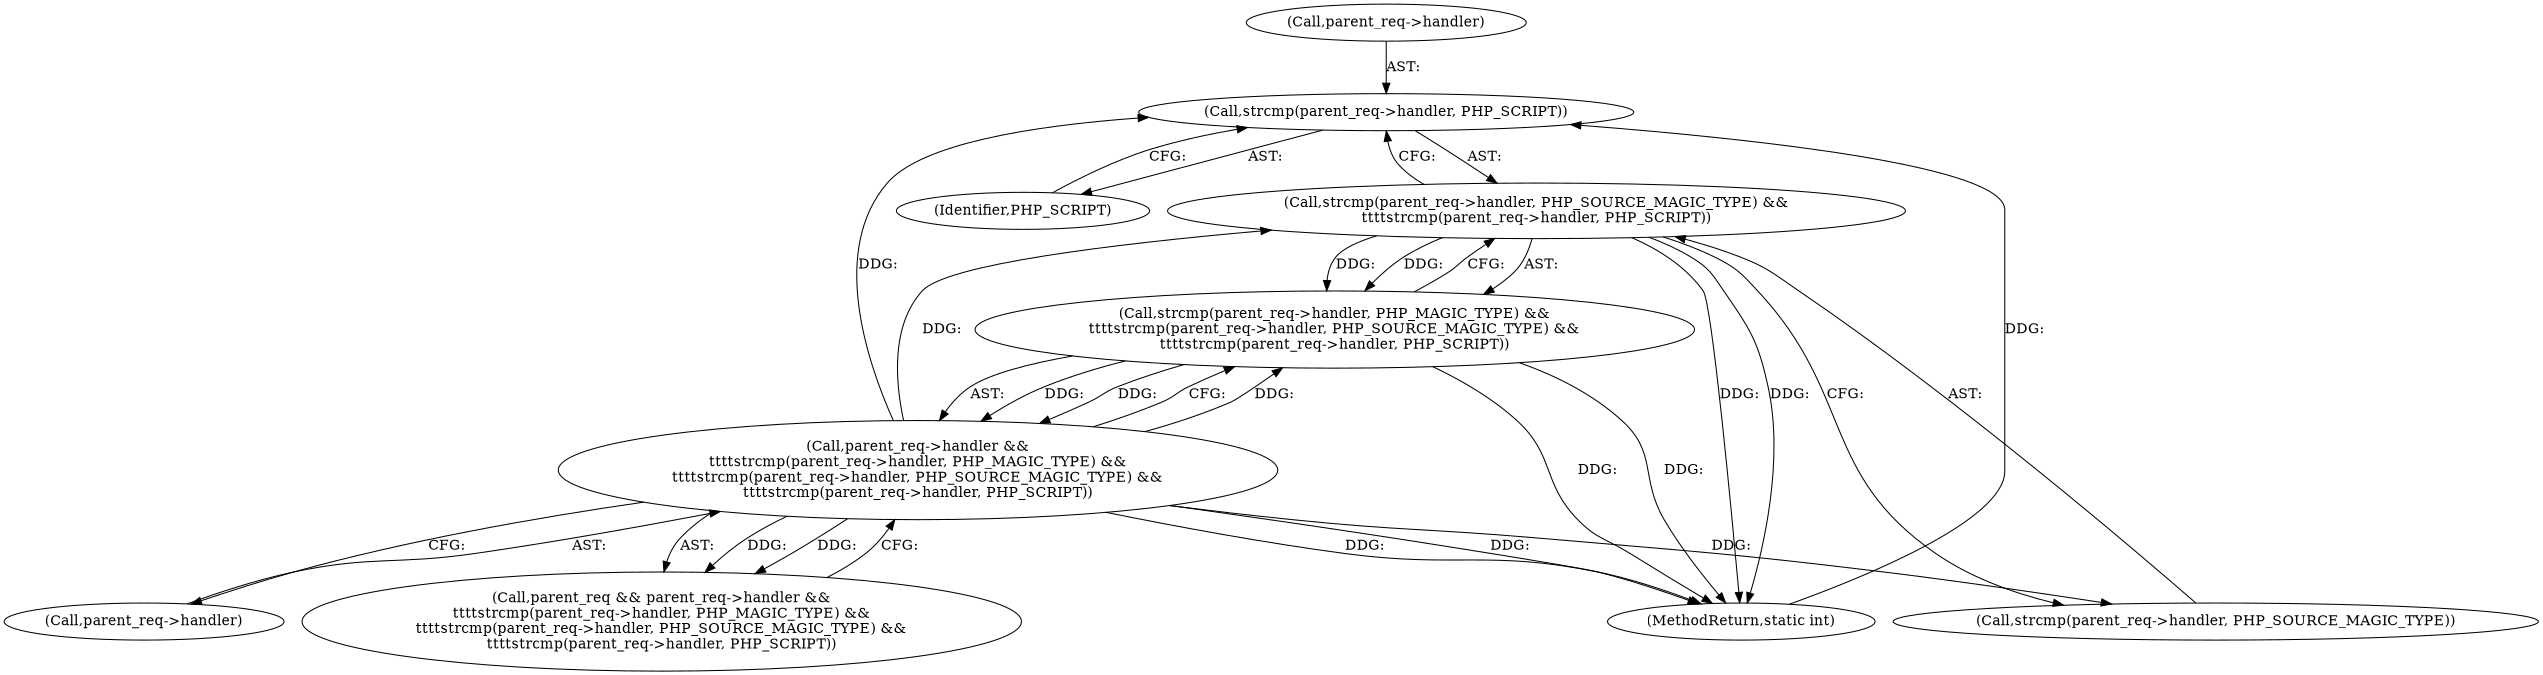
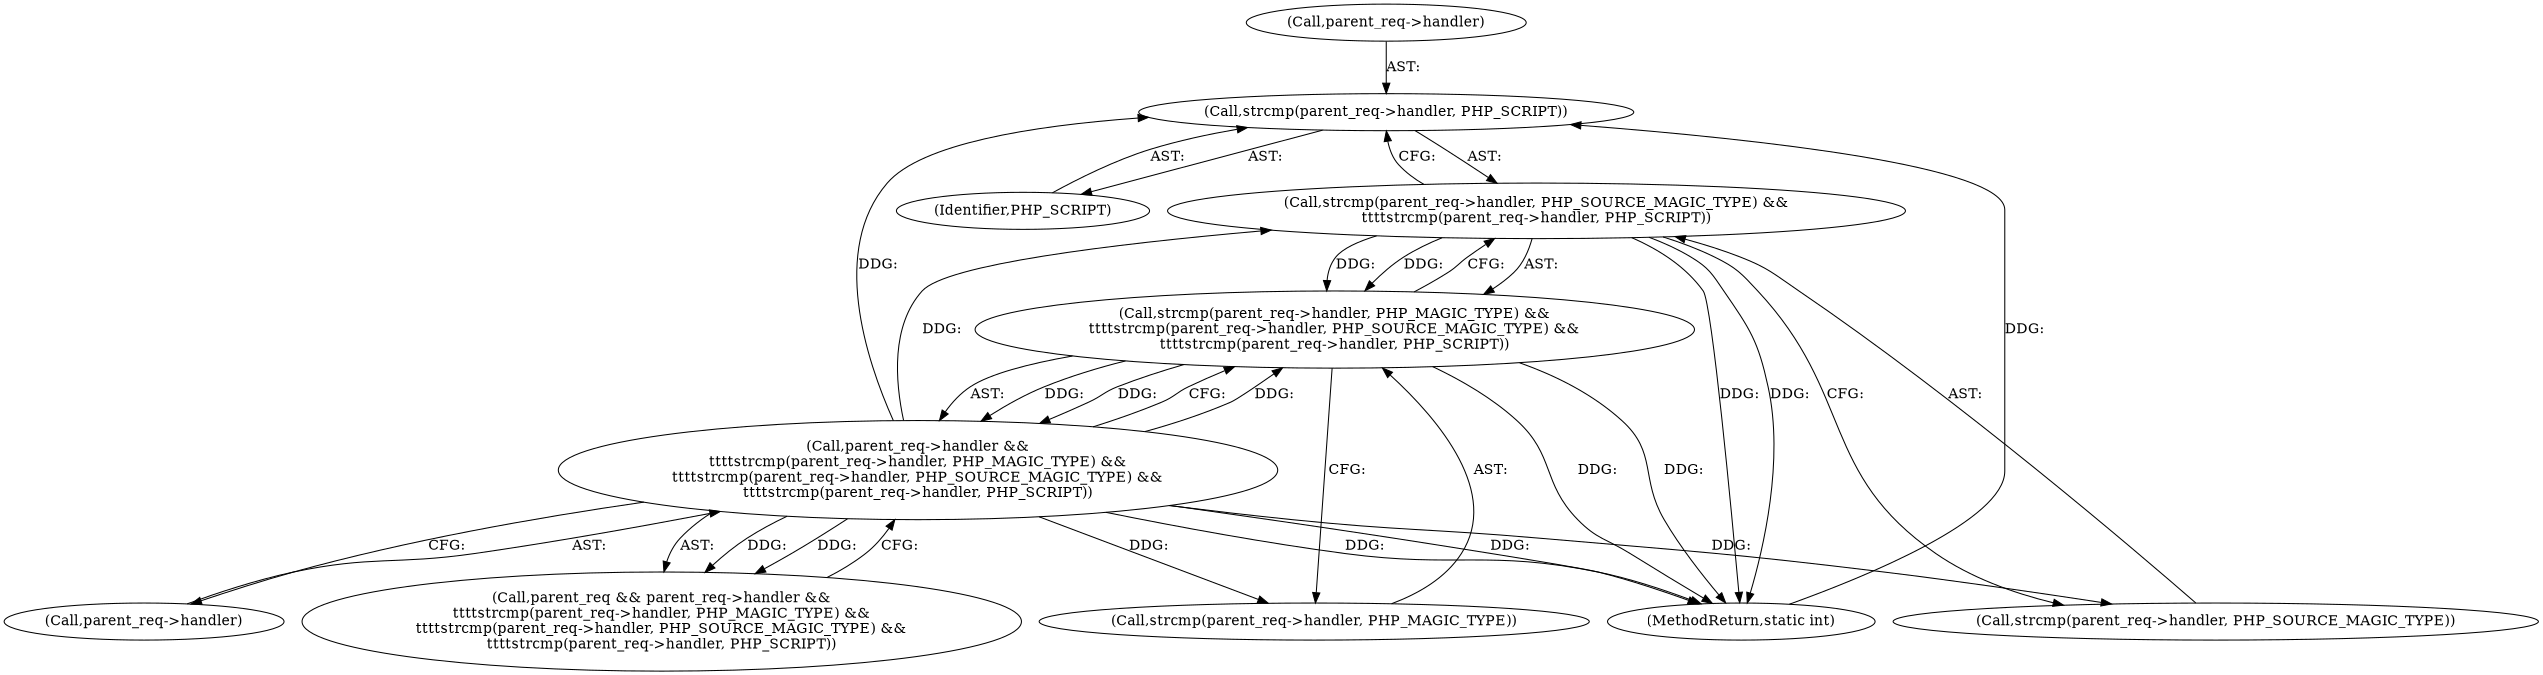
(1170, 157) -> (1170, 157)
none -> (1314, 622)
